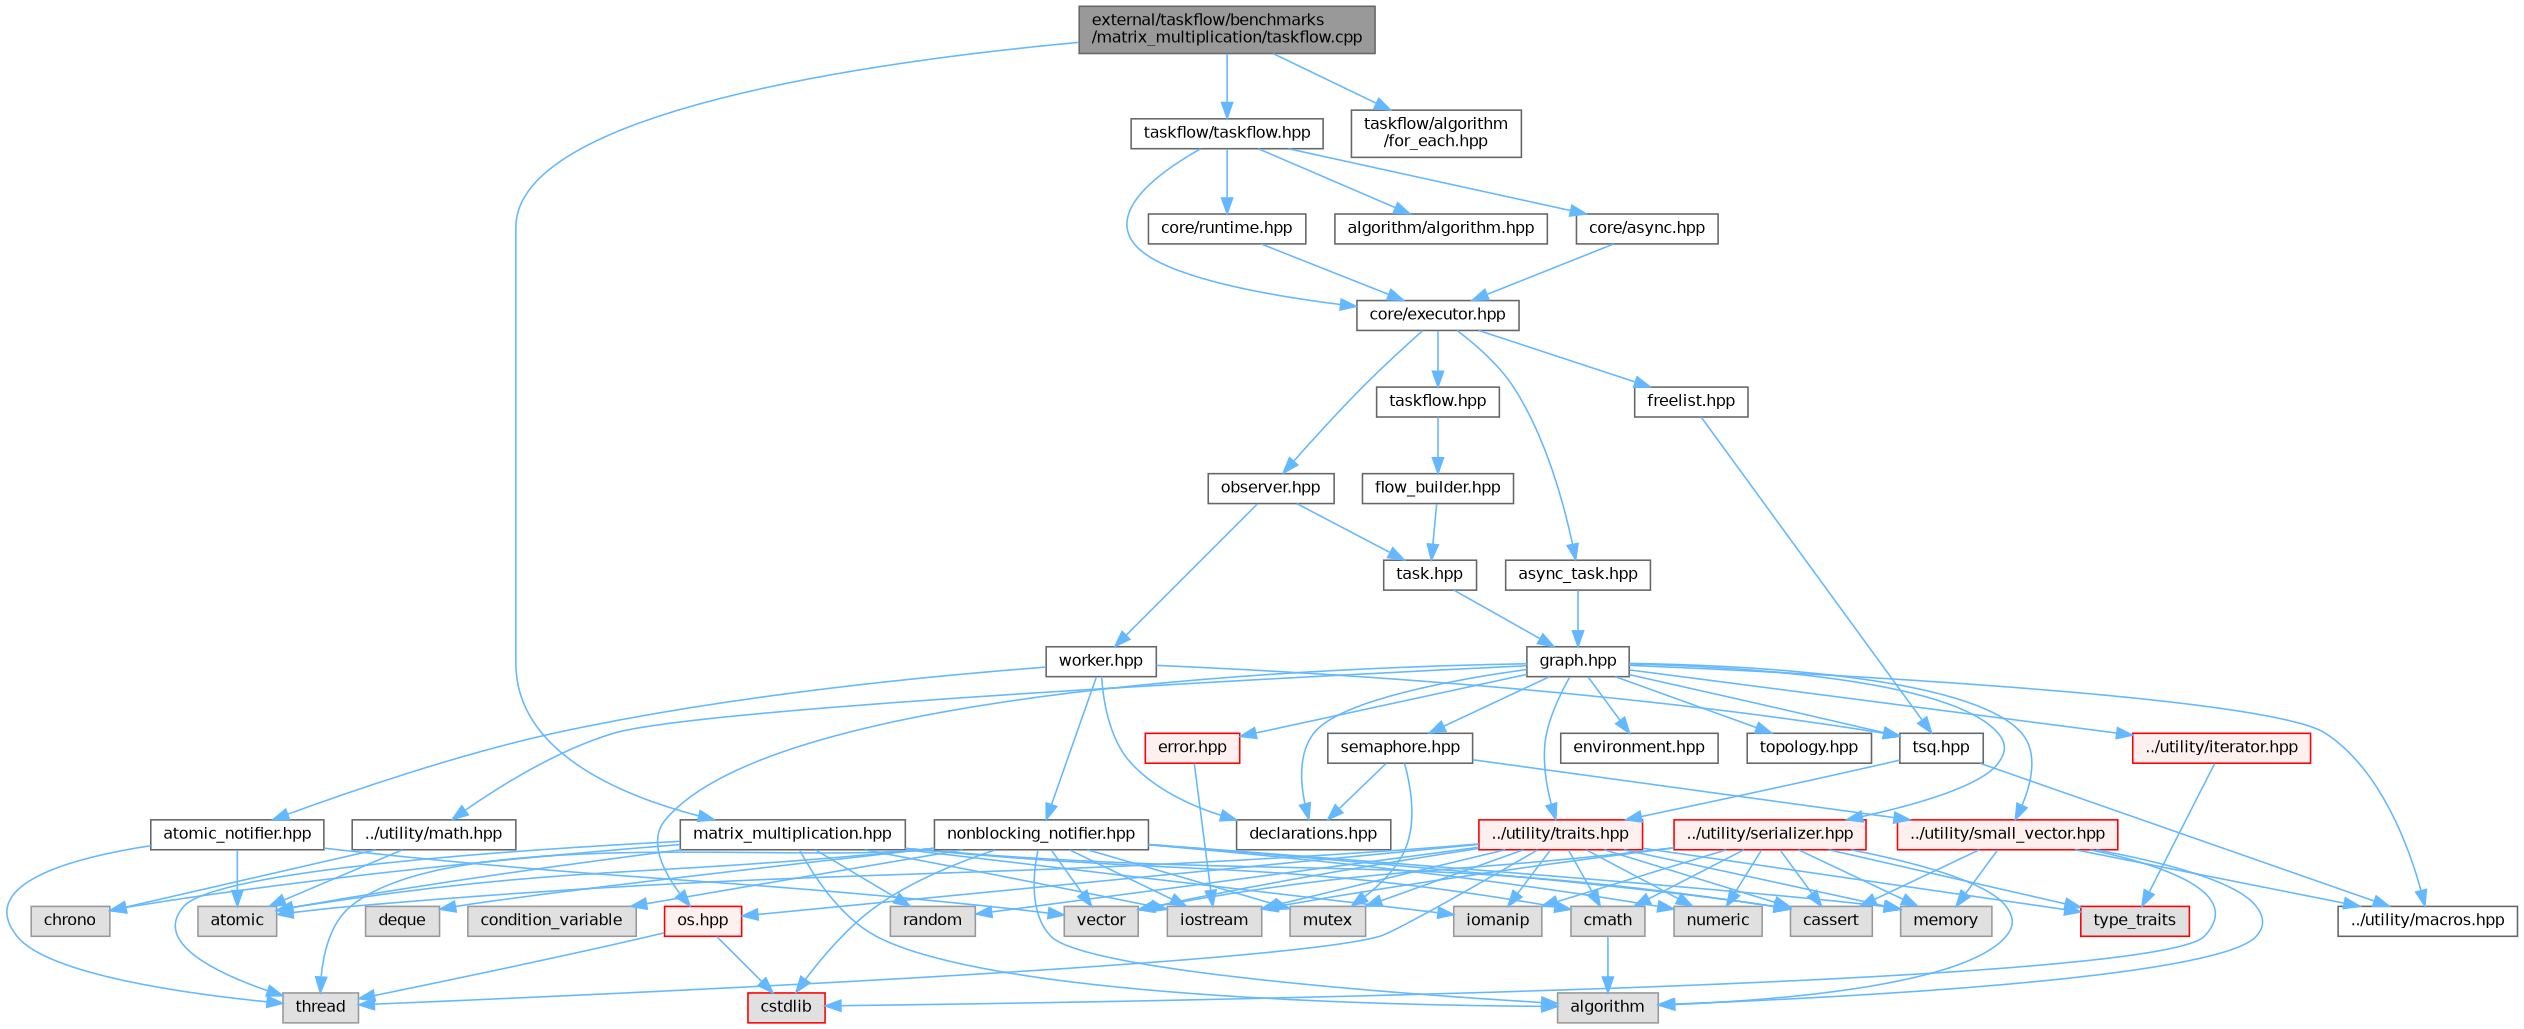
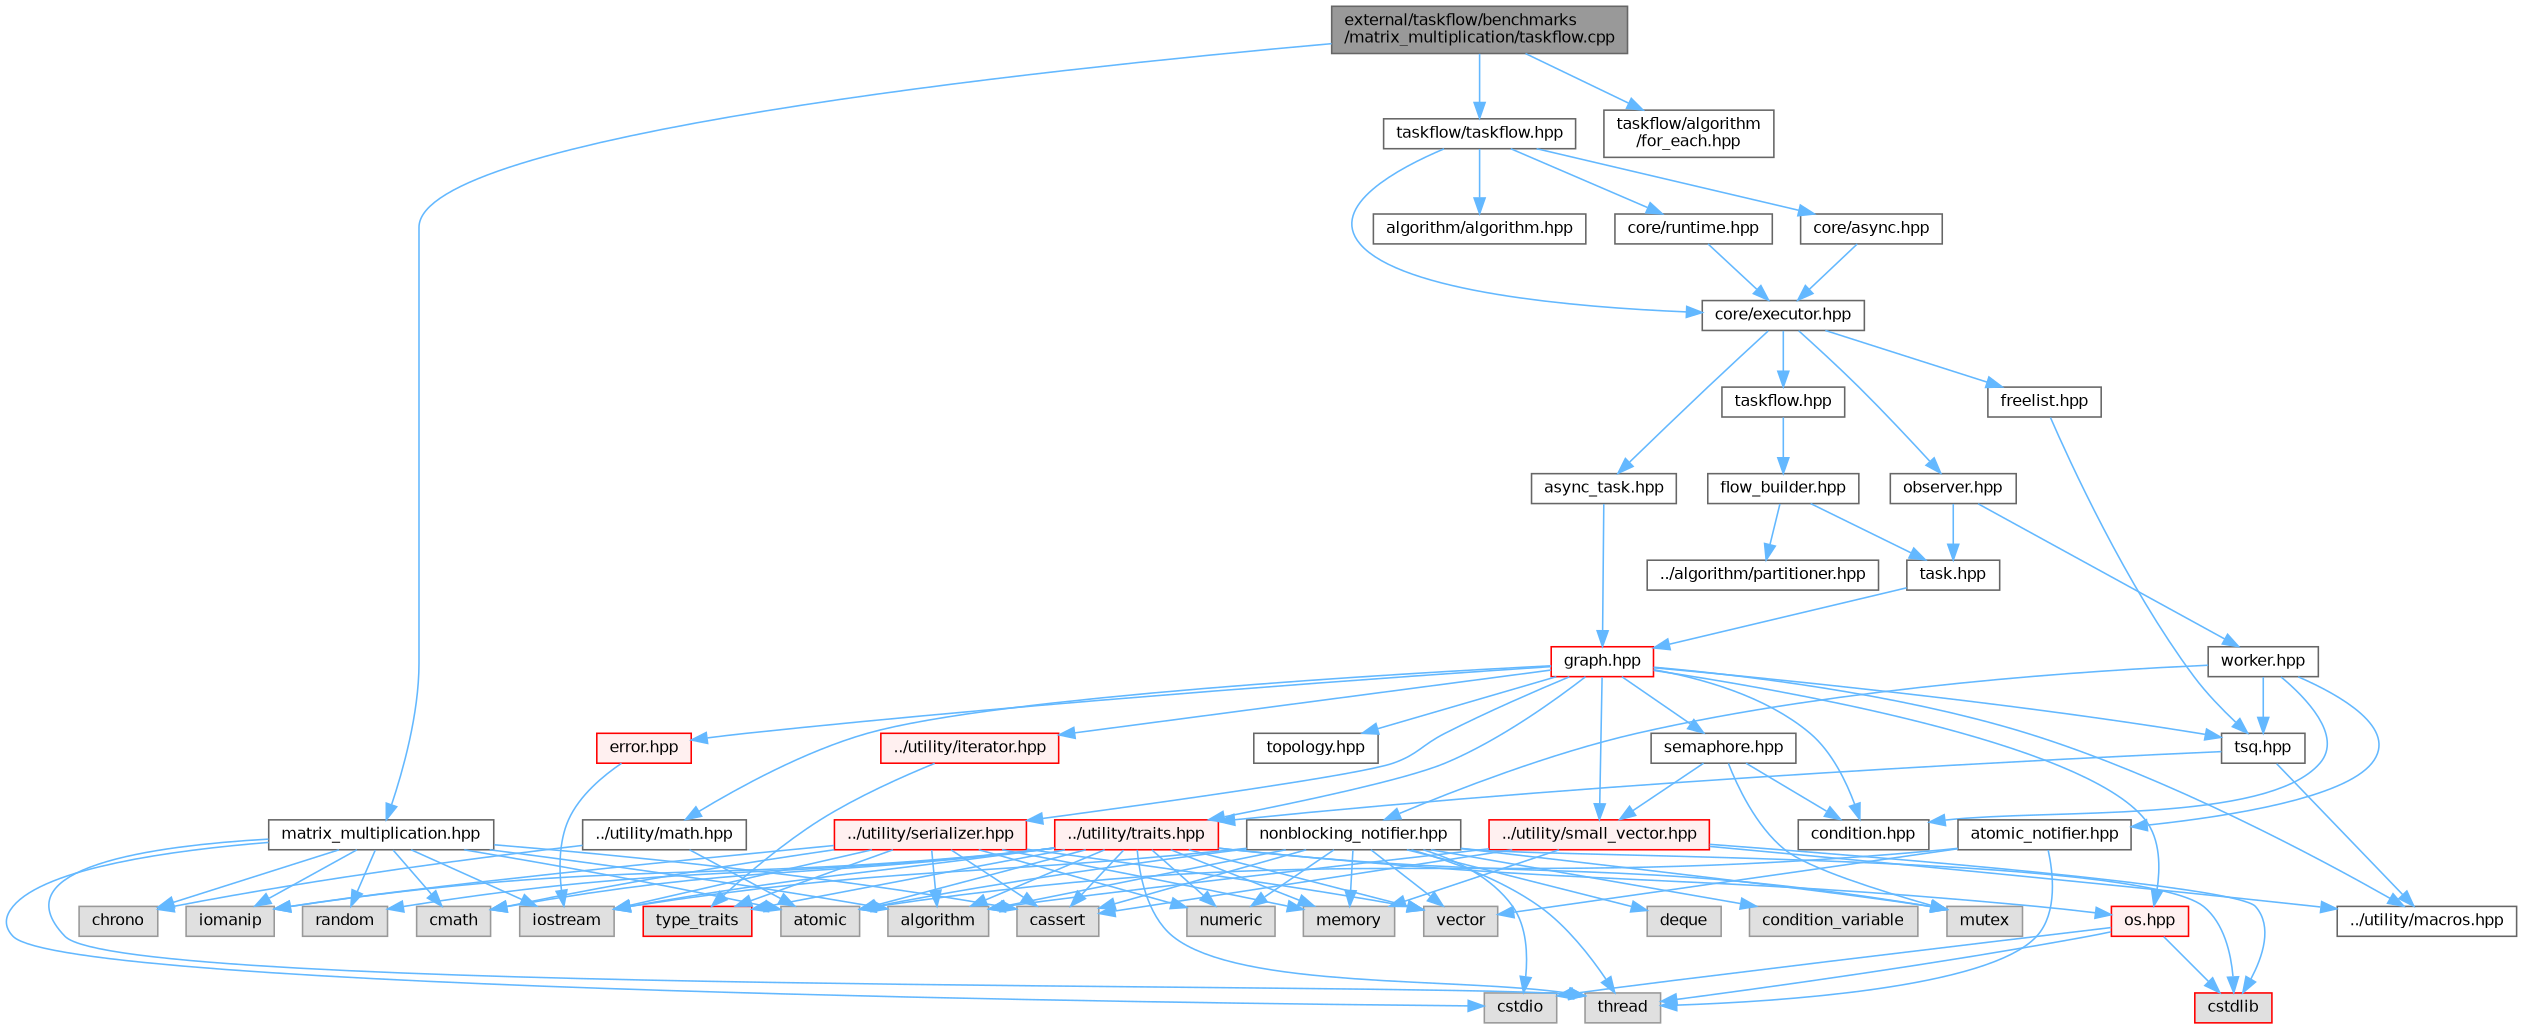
none -> (1763, 575)
(1578, 662) -> (1602, 662)
(1639, 748) -> none
(1314, 835) -> (1864, 835)
(1608, 957) -> (1045, 875)
none -> (1521, 1008)
